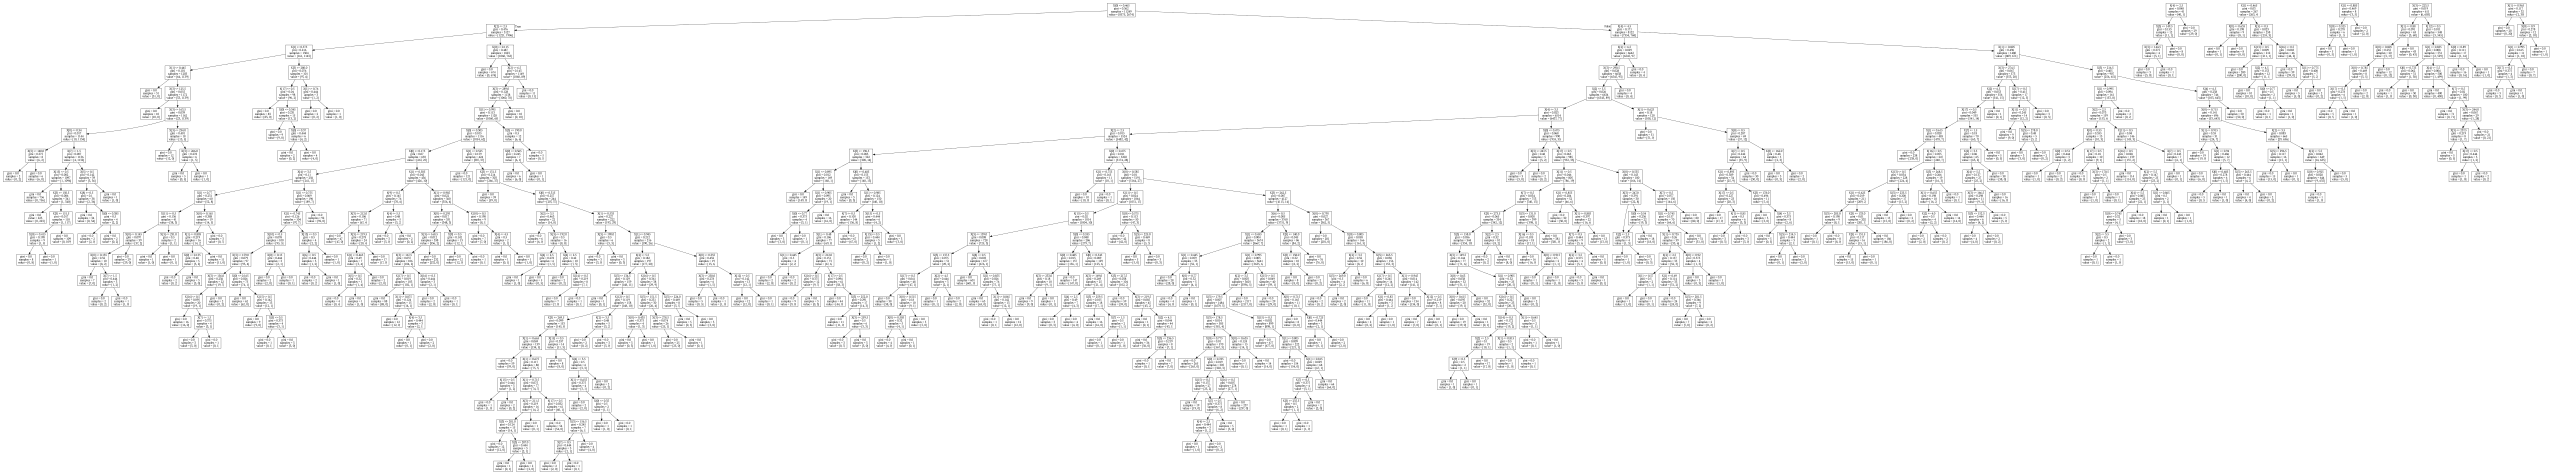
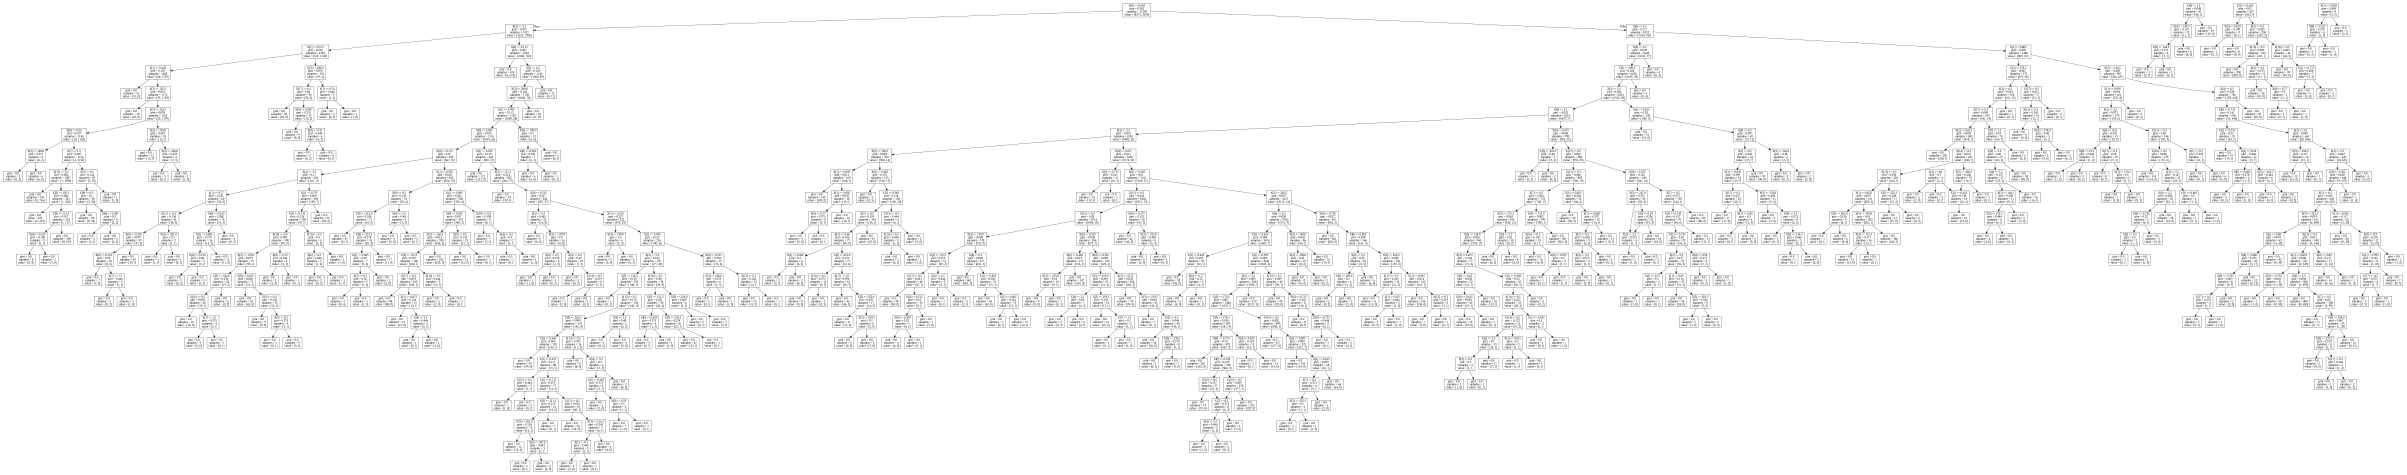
none -> (2325, 197)
(1929, 207) -> (1946, 186)
